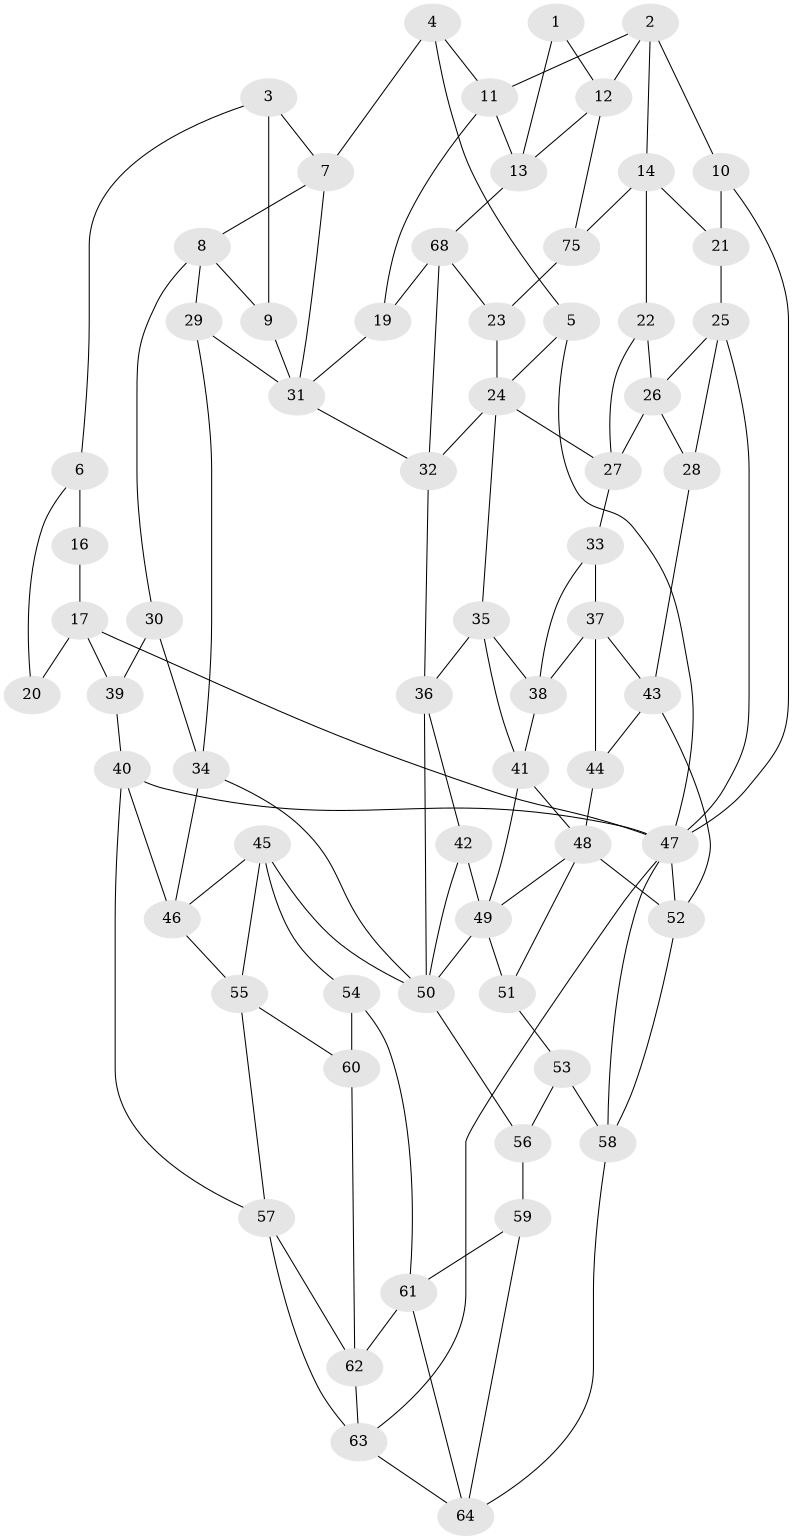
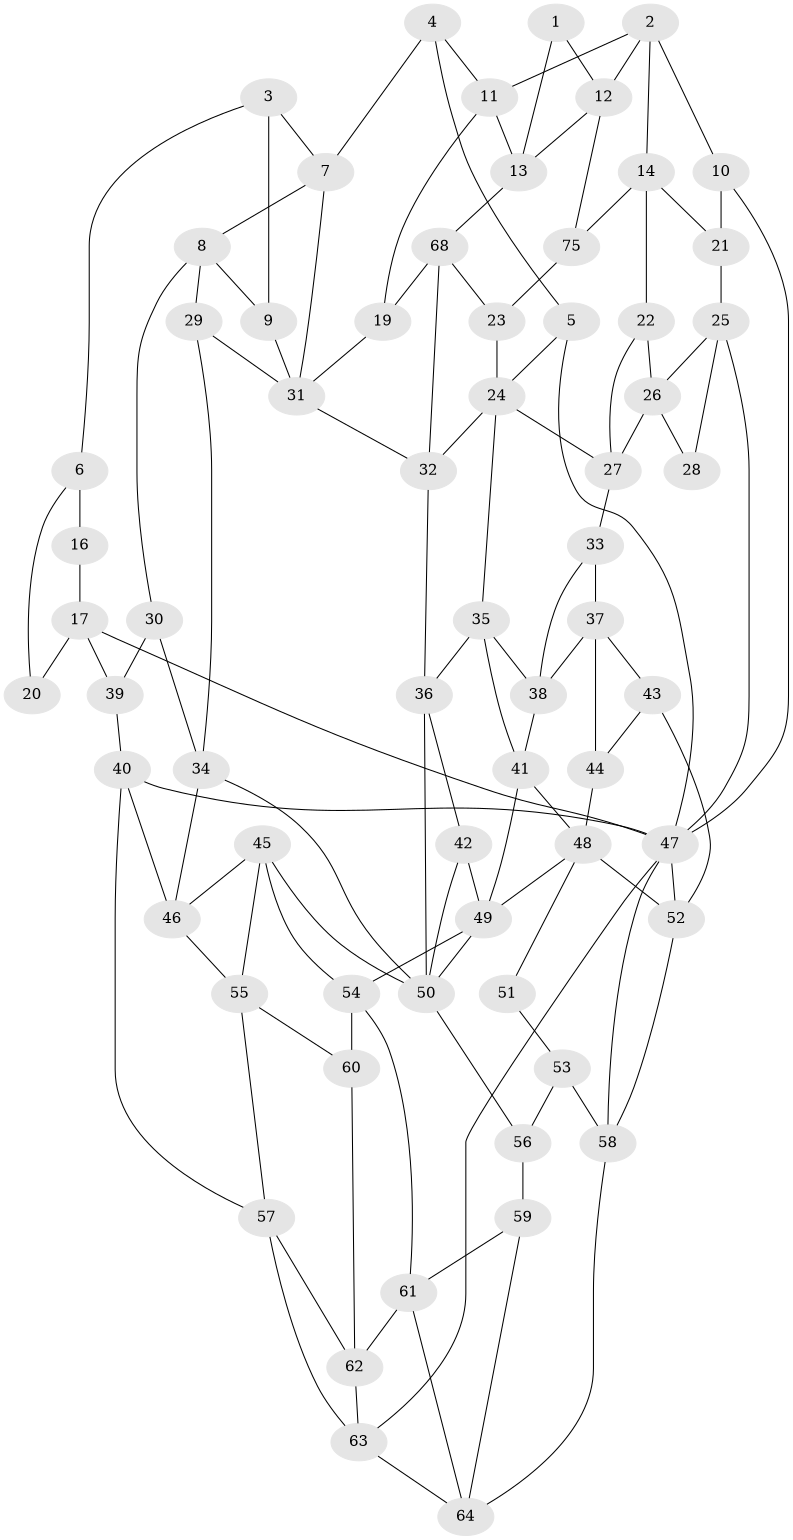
(674, 574) -> none
(495, 957) -> (418, 956)
